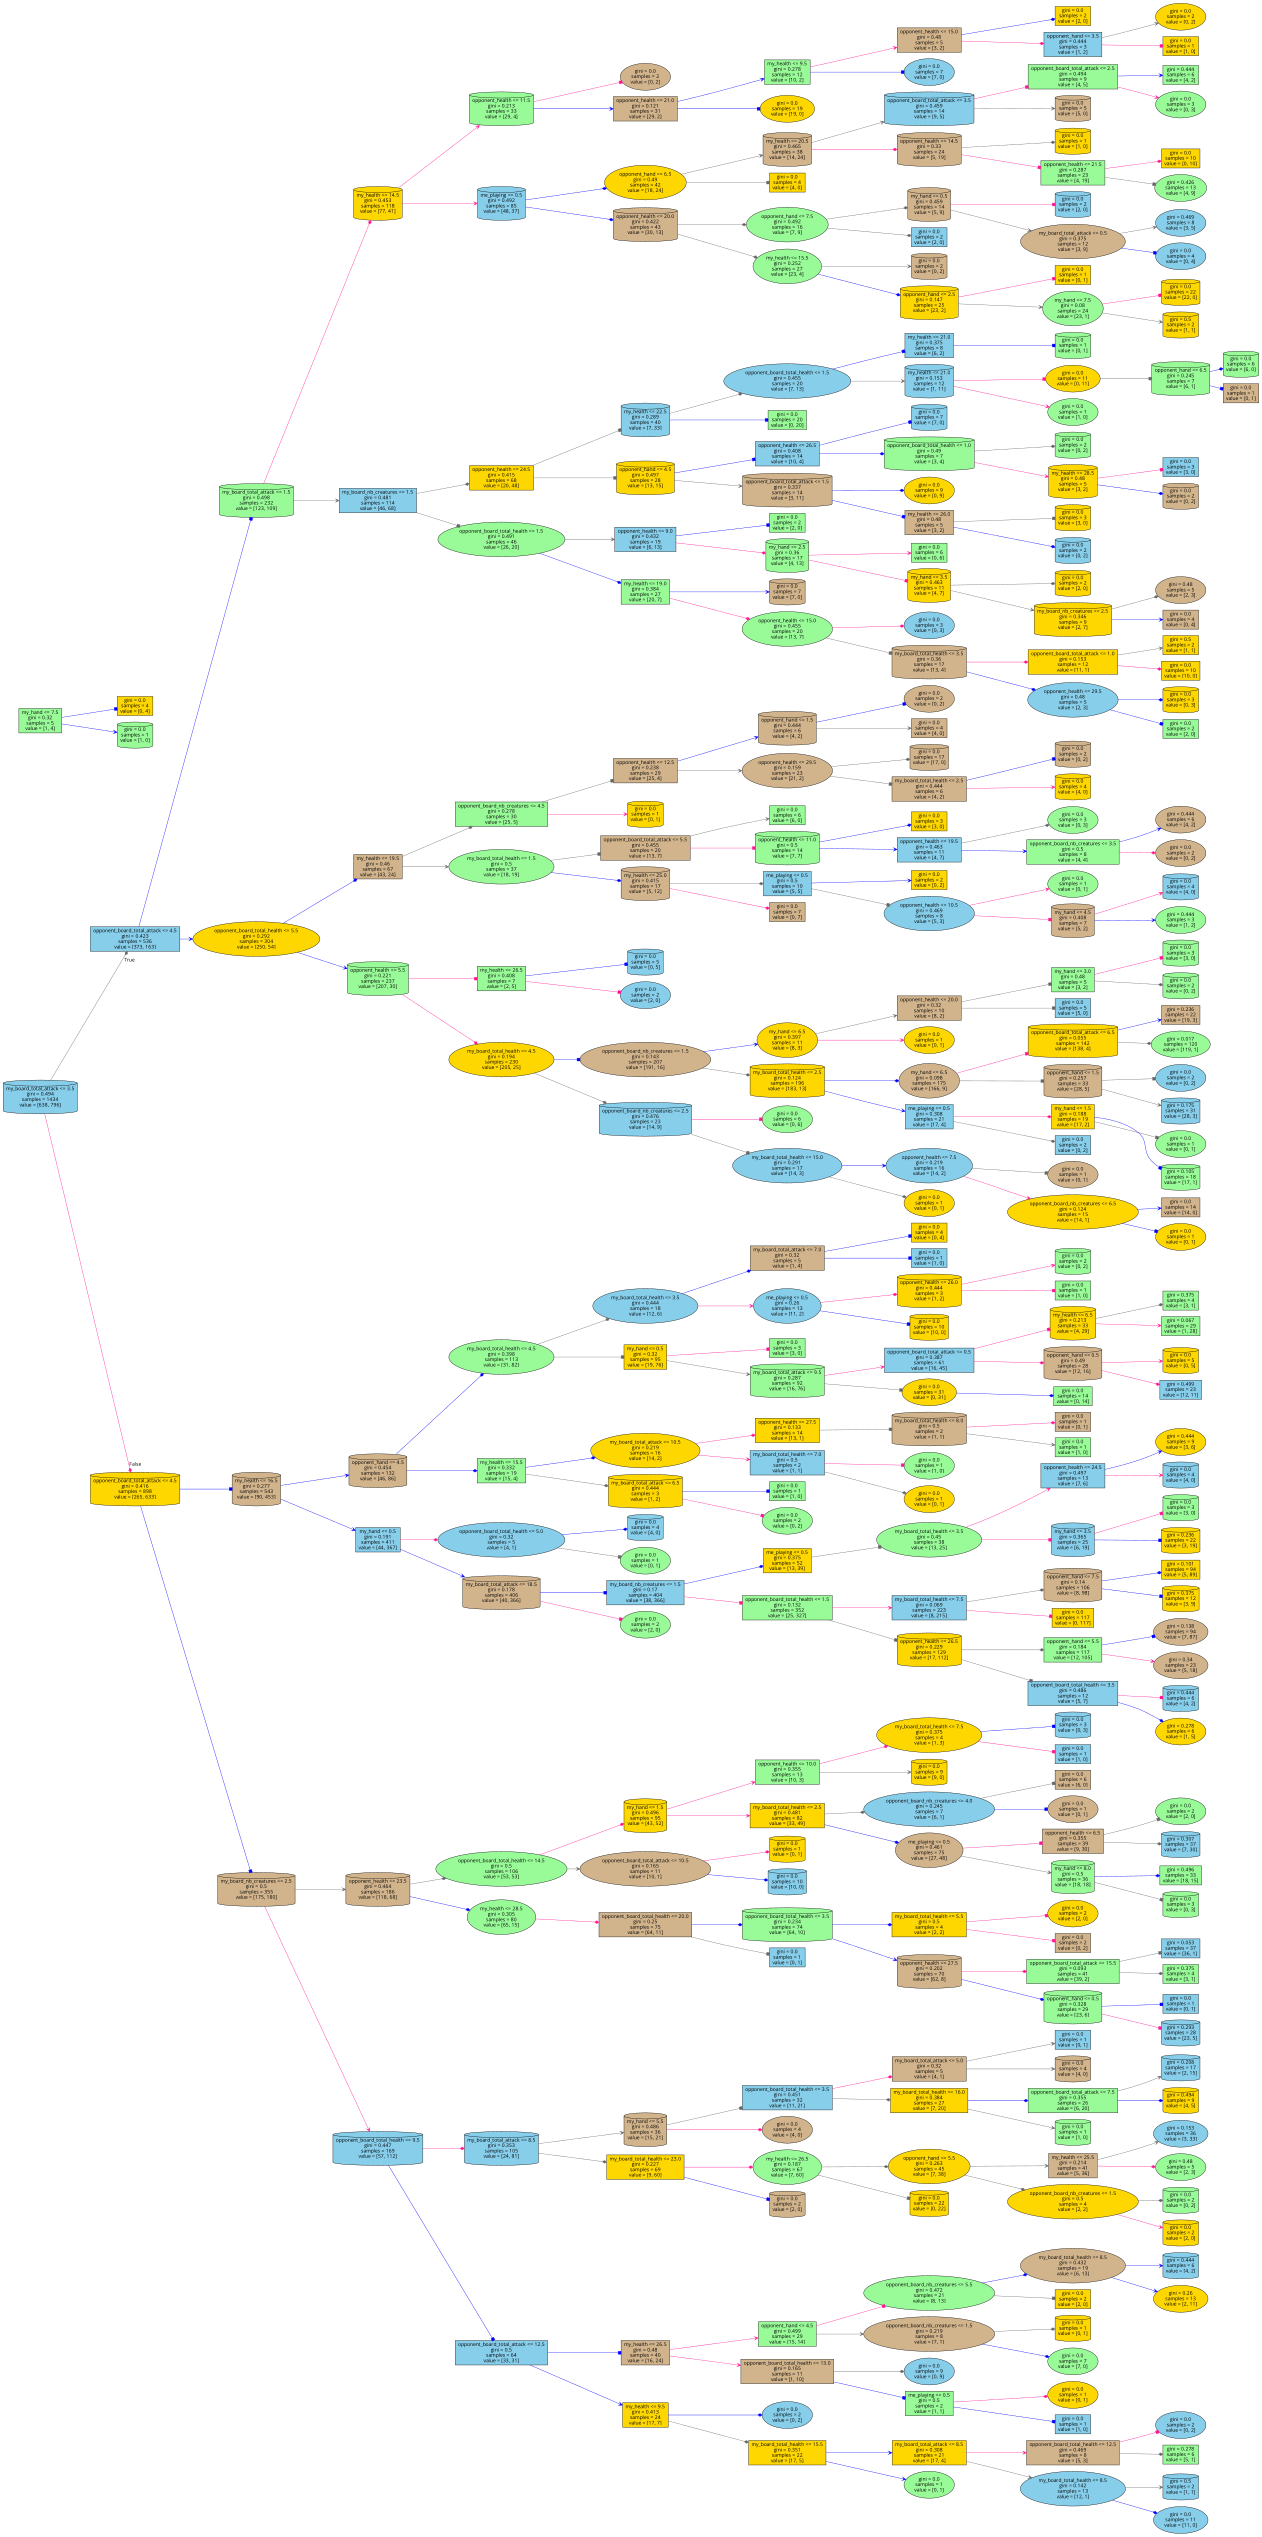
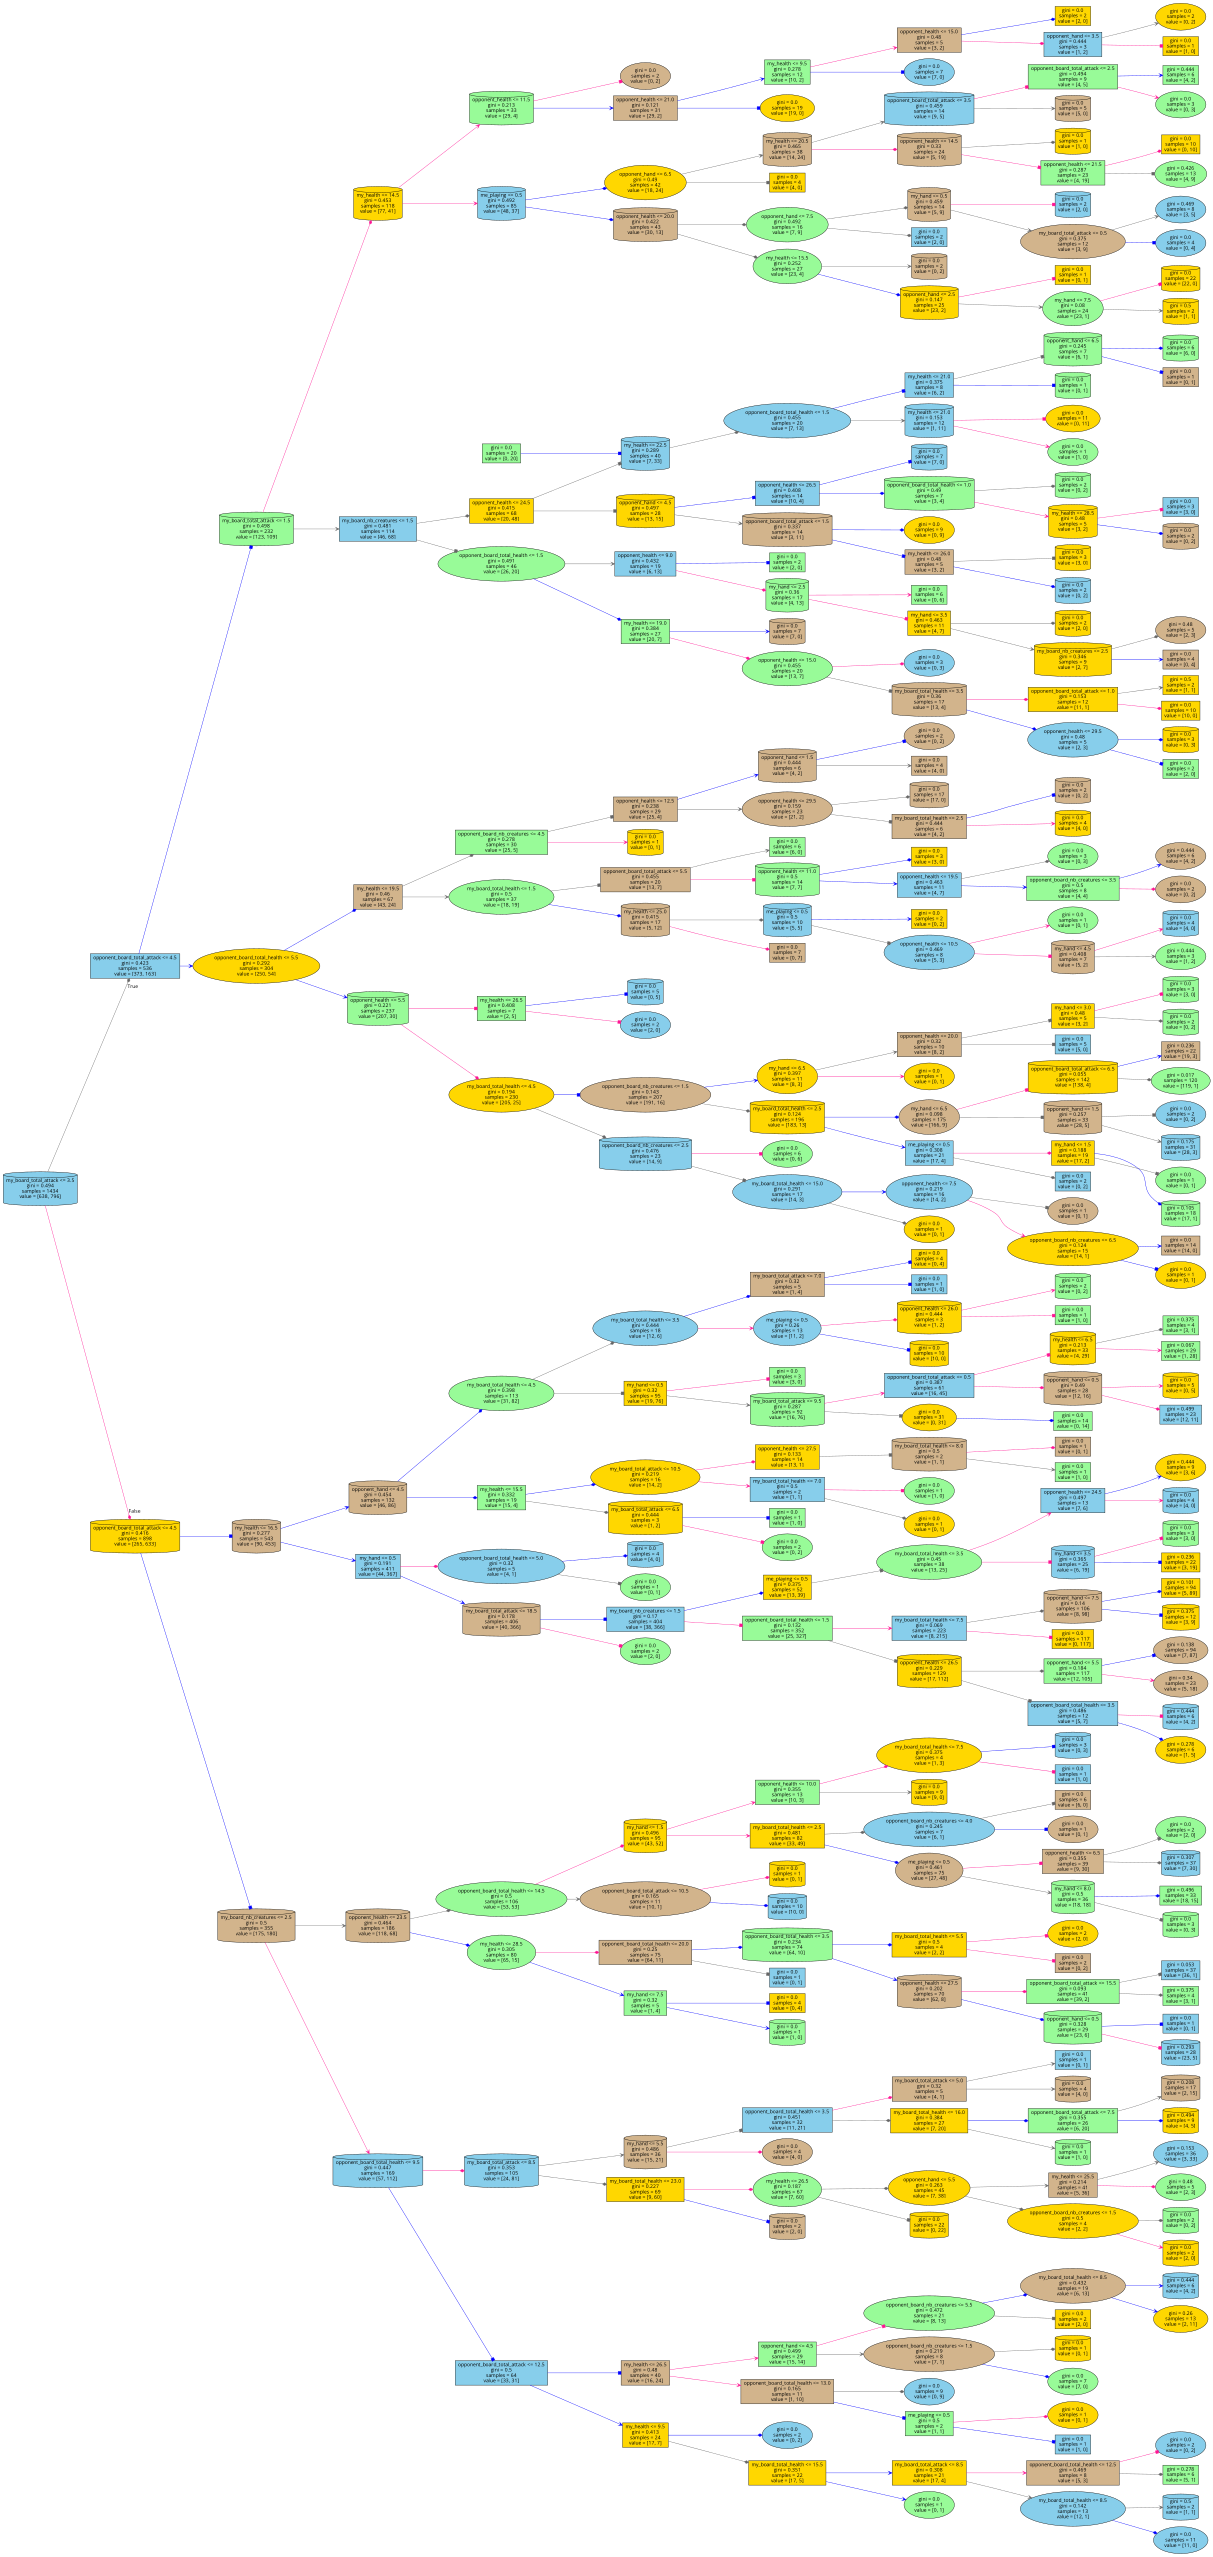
(1124, 379) -> (997, 368)
(717, 420) -> (569, 453)
(929, 585) -> (929, 623)
(787, 884) -> (787, 920)
(1123, 920) -> (1123, 957)
(1073, 980) -> (1073, 1016)
(1132, 1128) -> (1132, 1164)
(1181, 1541) -> (1181, 1562)
none -> (575, 1978)
(1181, 2068) -> (1181, 2088)
